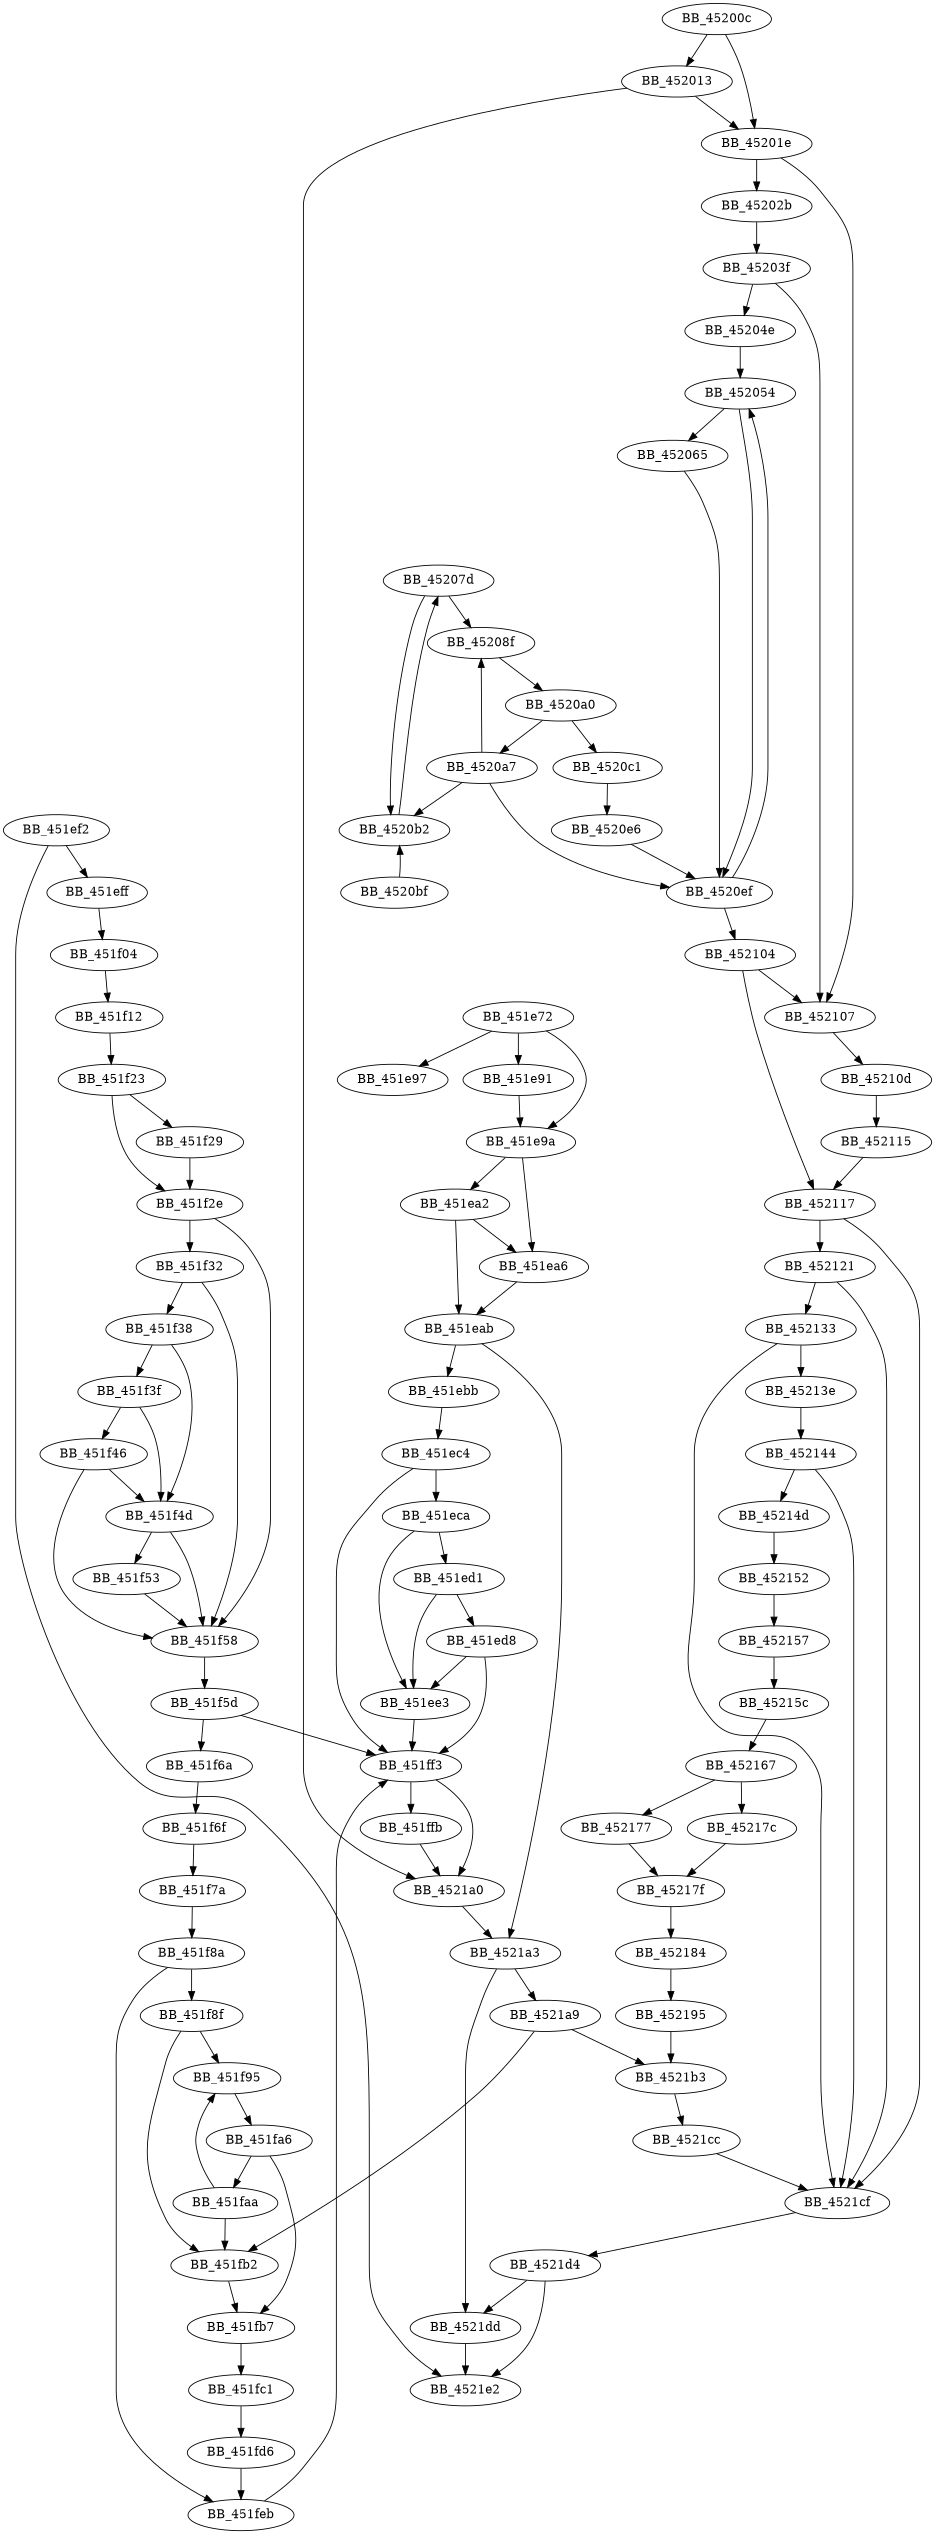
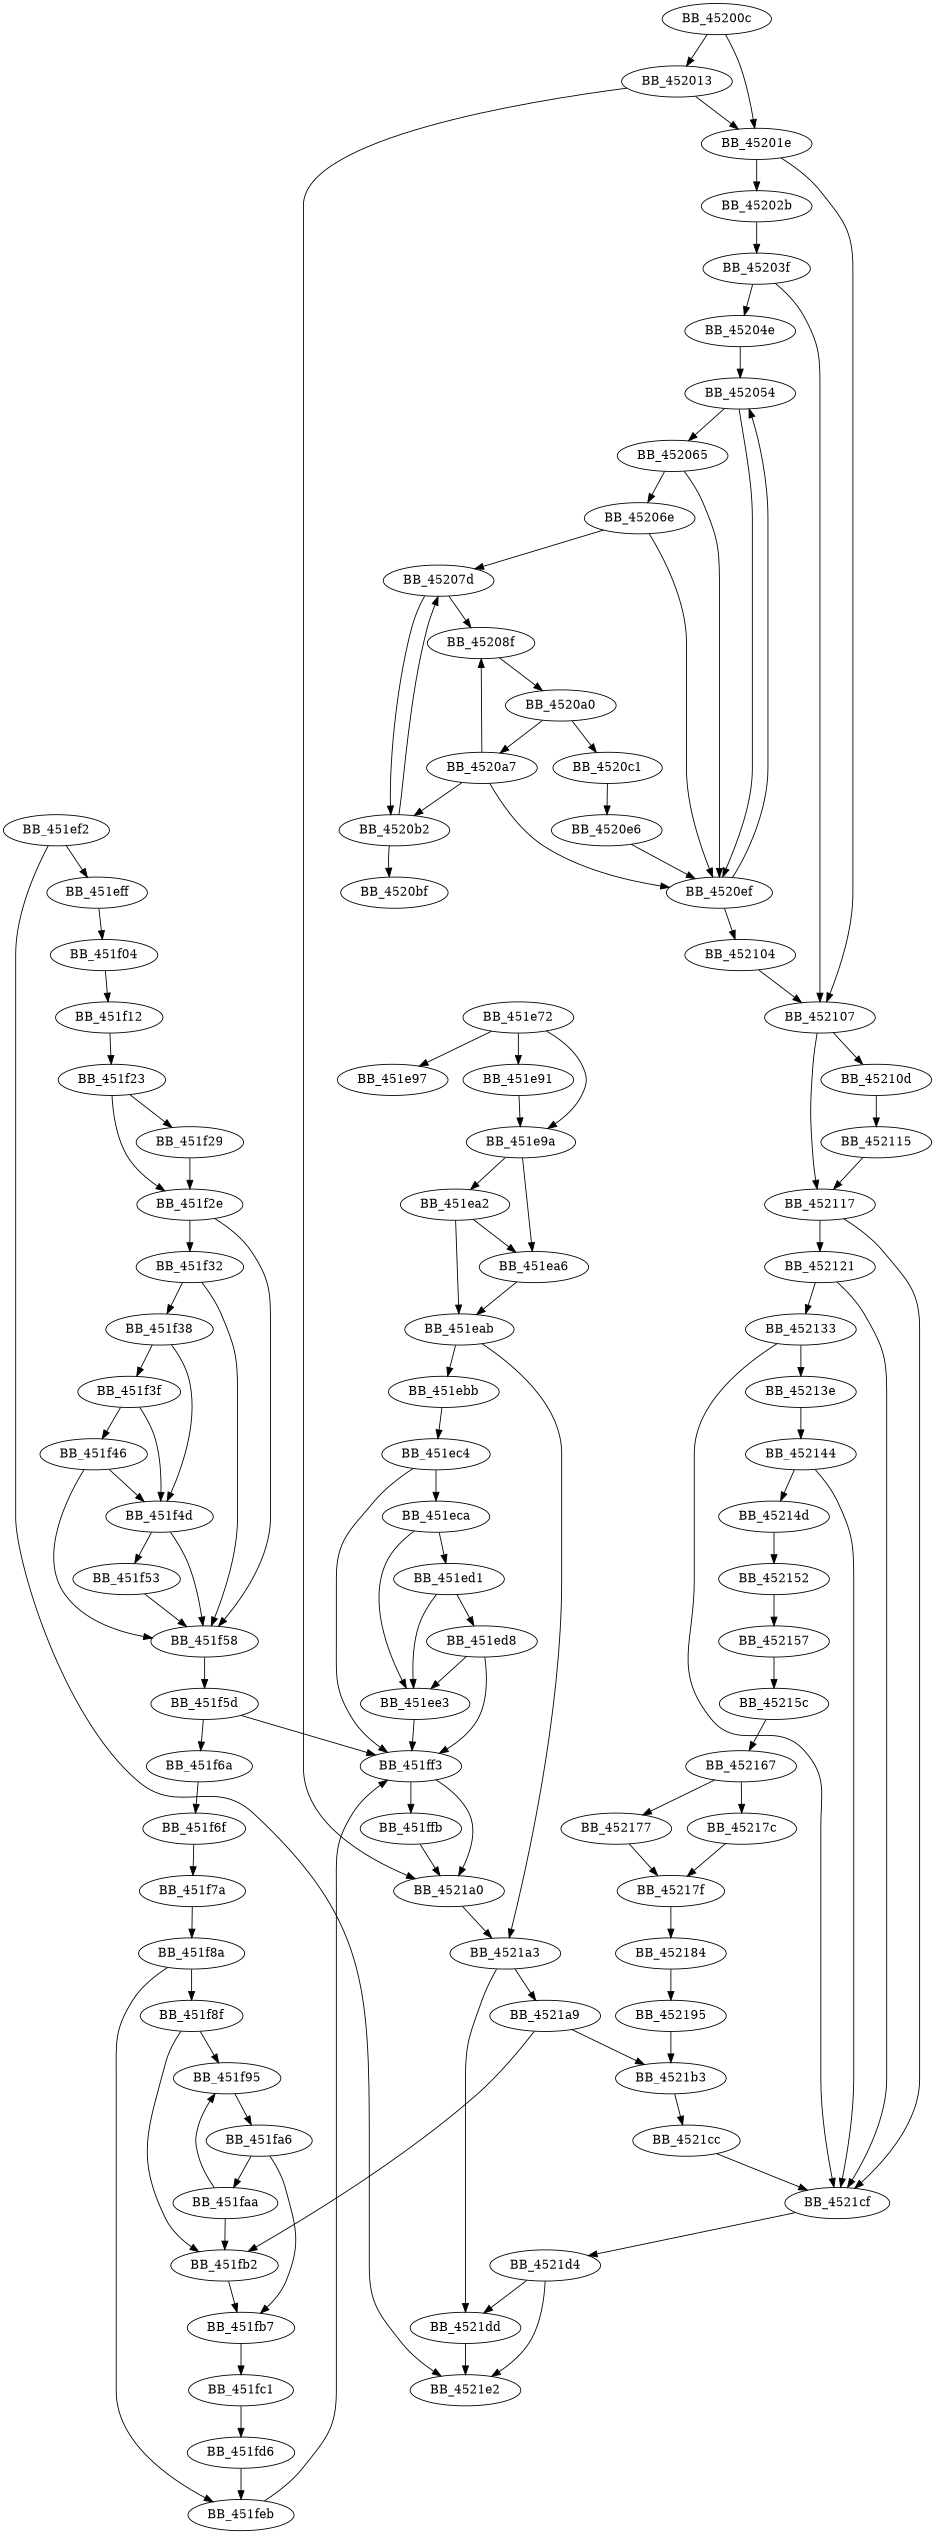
none -> (640, 518)
(400, 866) -> (389, 857)
(771, 1077) -> (811, 1107)
